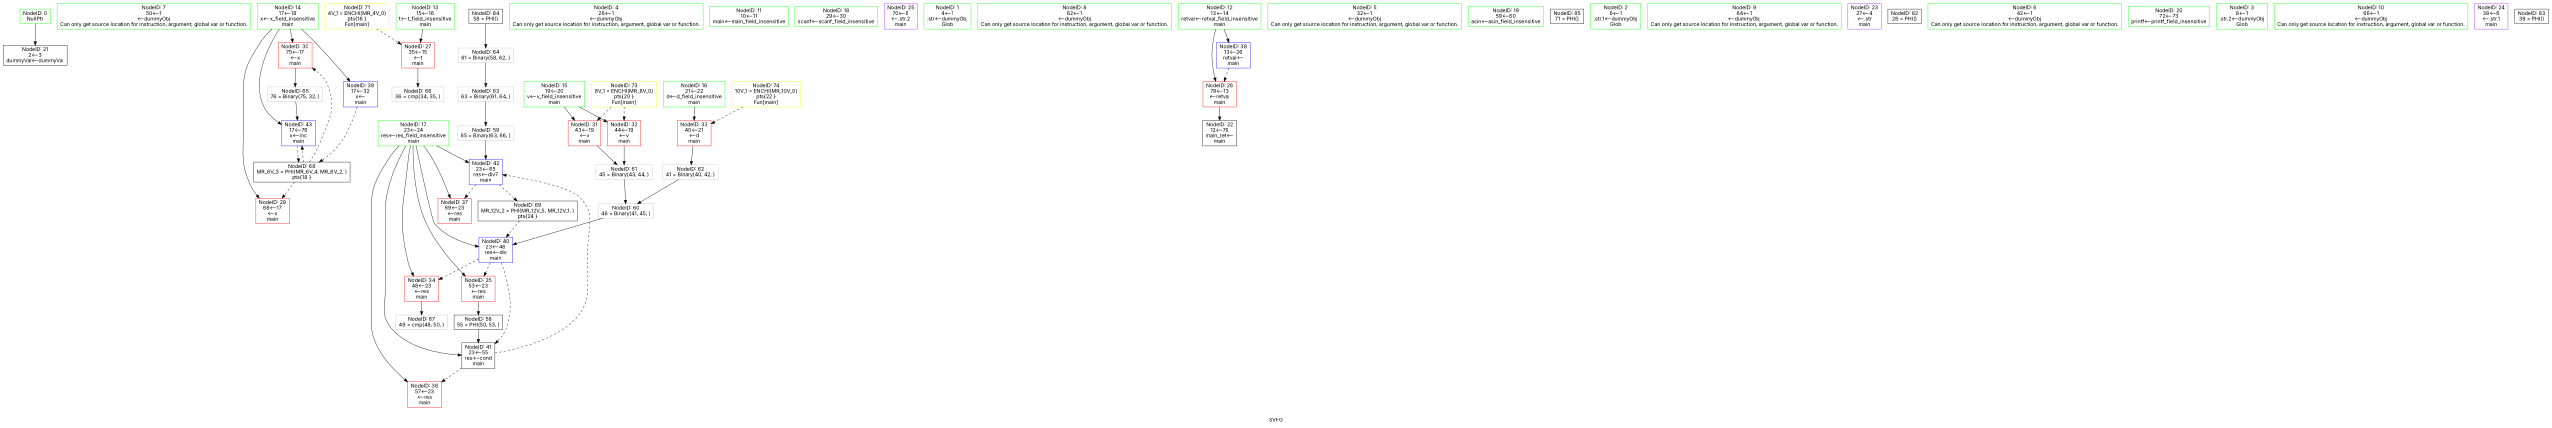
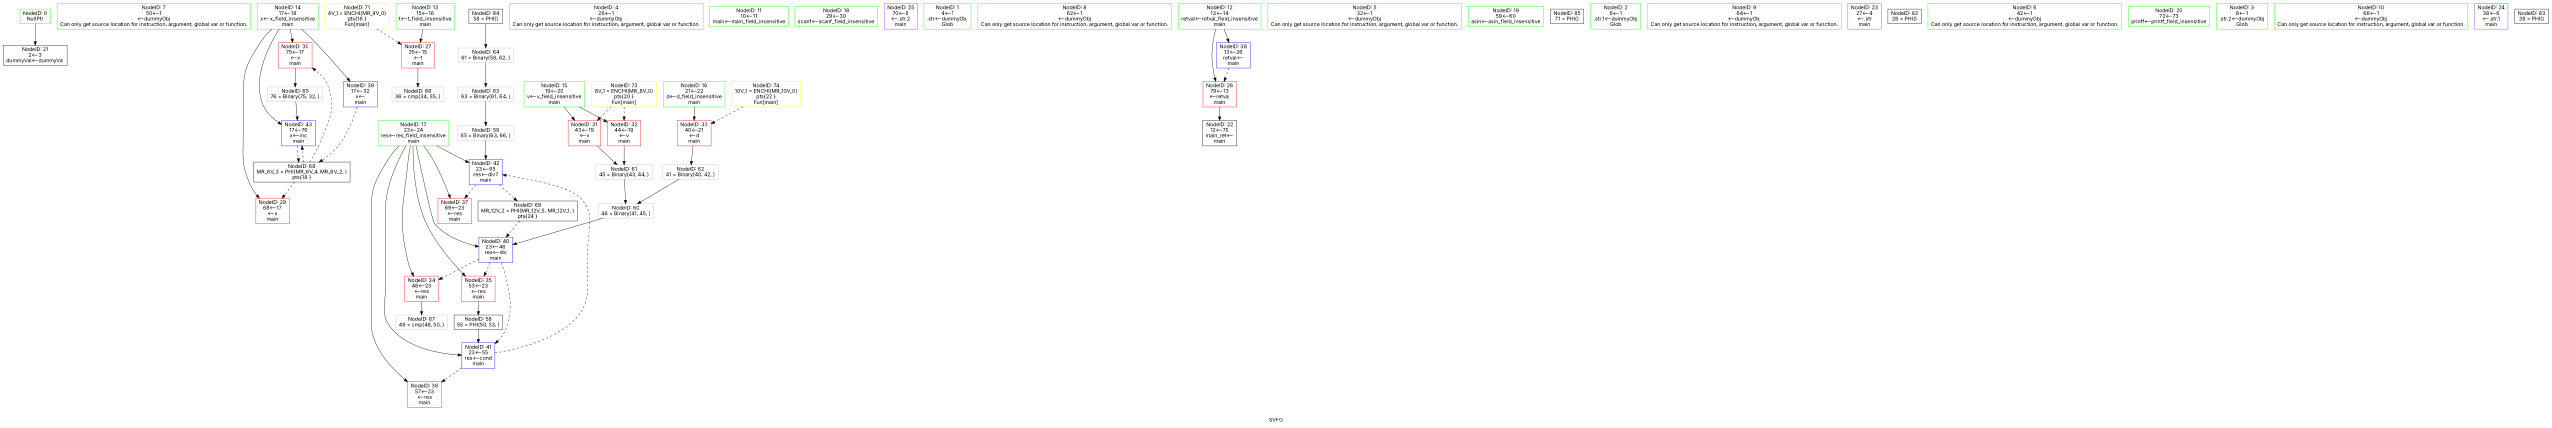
(478, 356) -> (478, 356)
